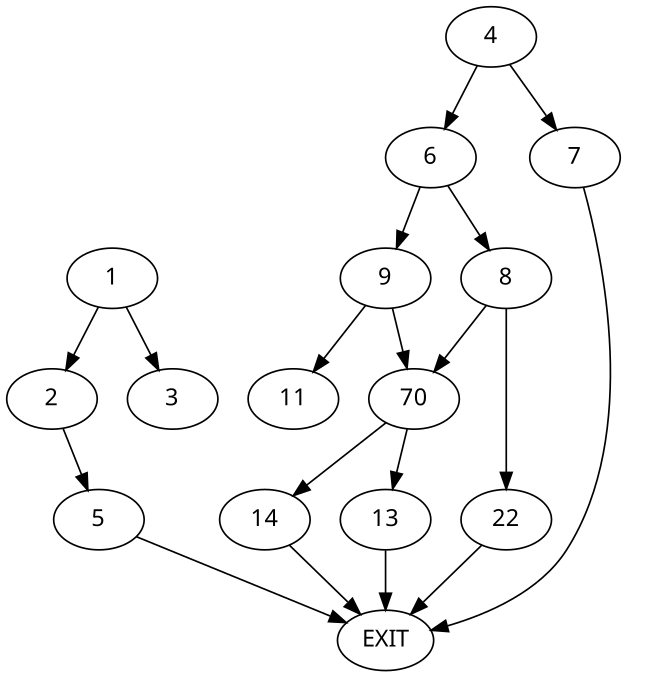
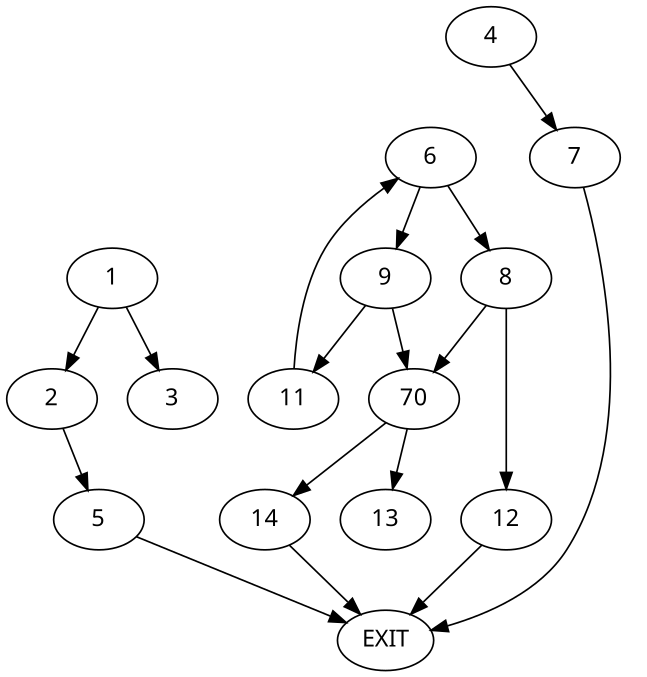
(465, 90) -> (316, 266)
(506, 520) -> (506, 520)
(386, 572) -> none
